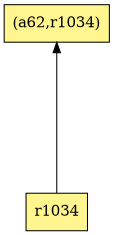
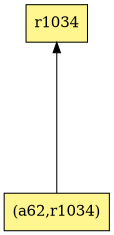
(57, 123) -> (57, 123)
